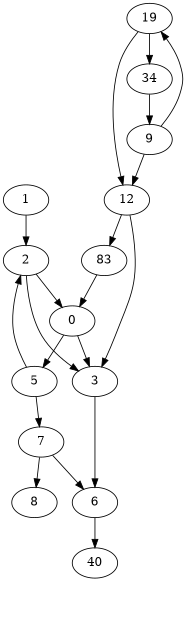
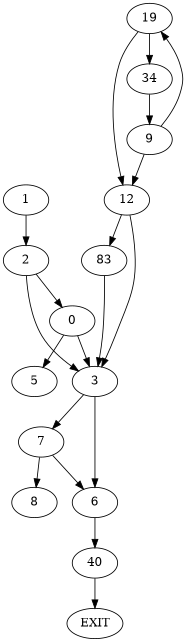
(90, 287) -> (104, 317)
(13, 326) -> none
(37, 408) -> (71, 409)
none -> (95, 623)
